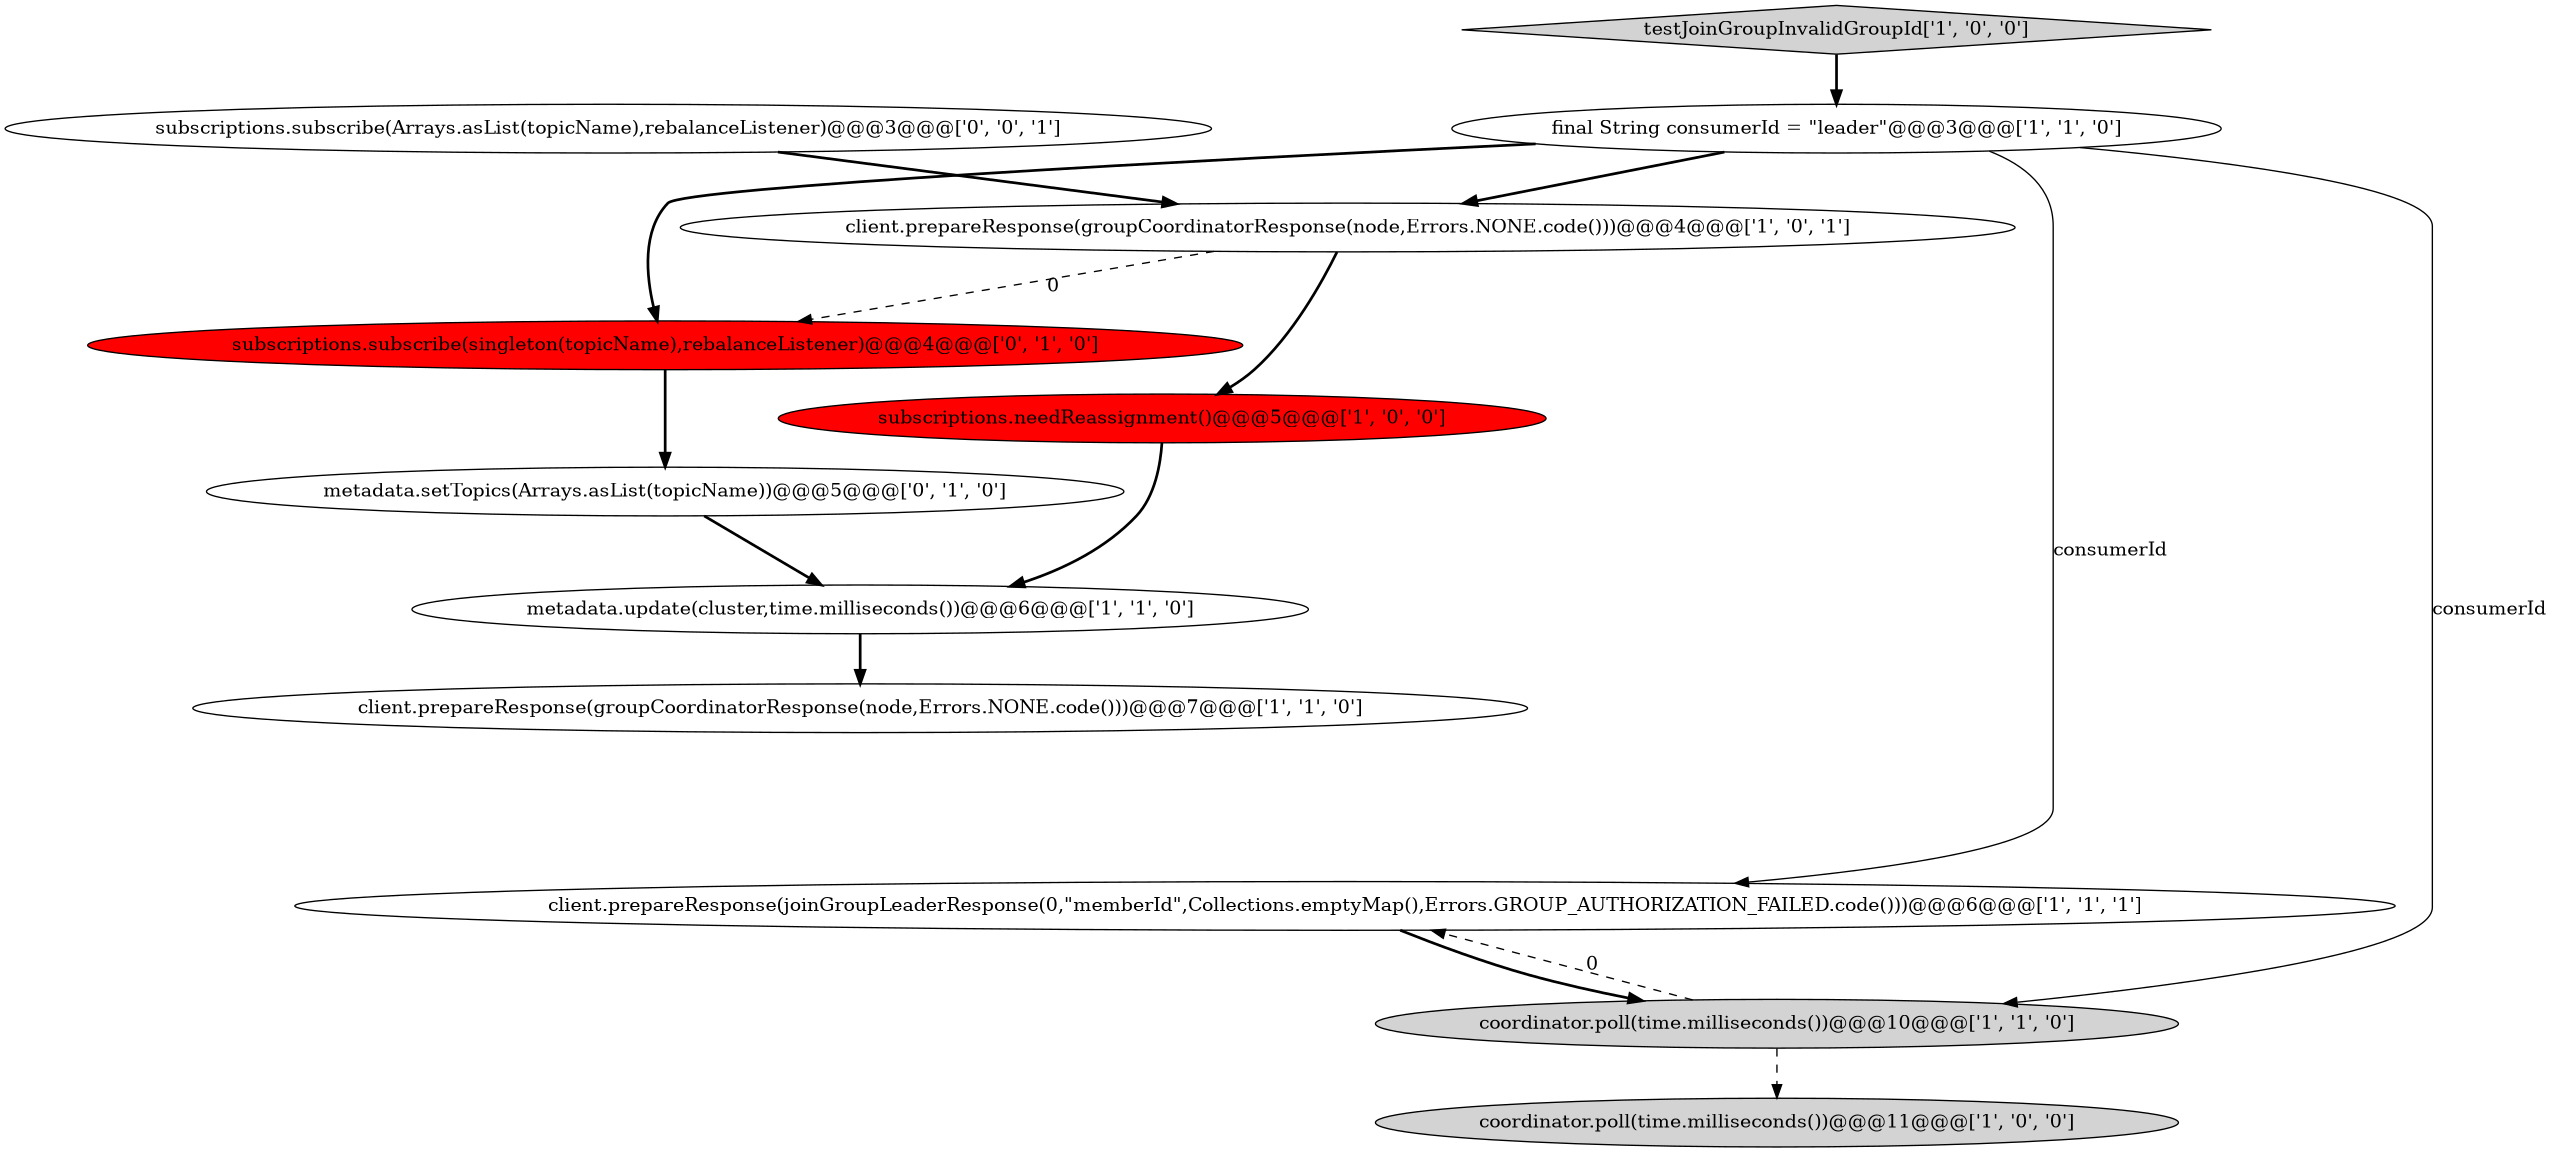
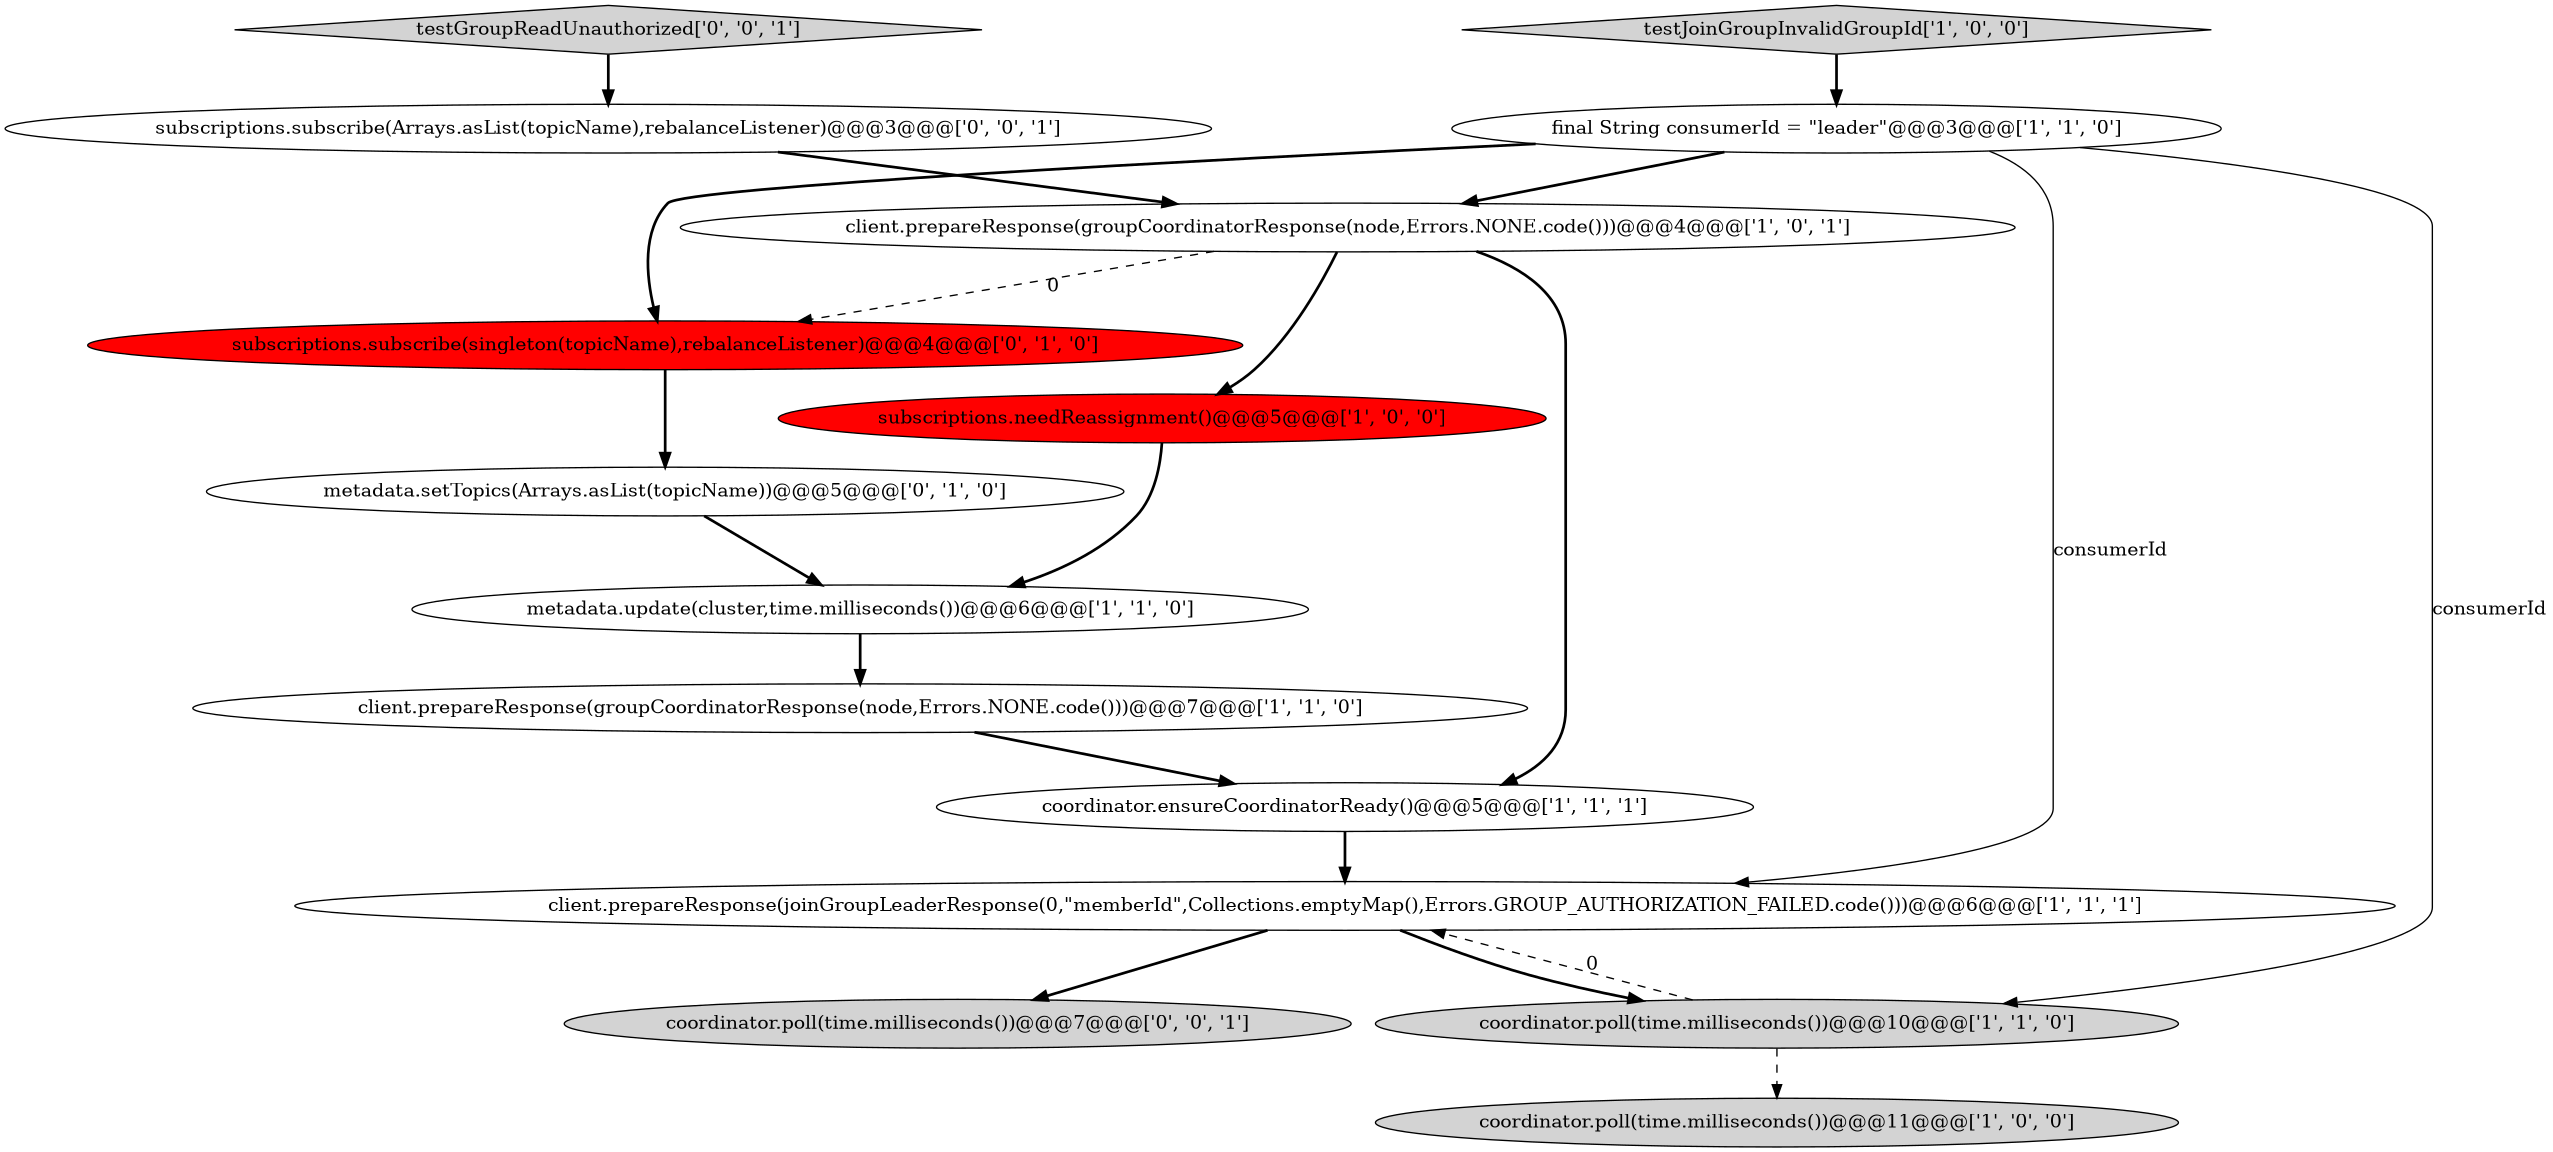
none -> (608, 30)
none -> (1345, 807)
none -> (958, 1024)
